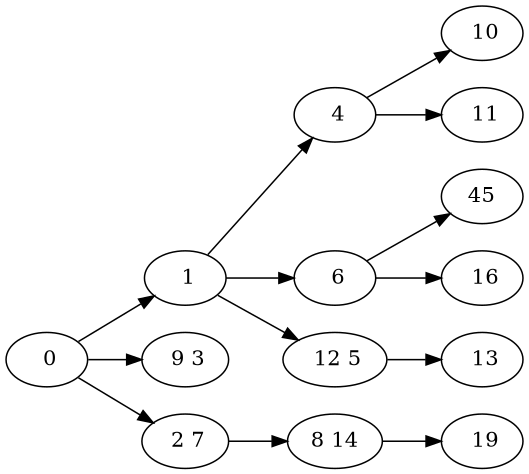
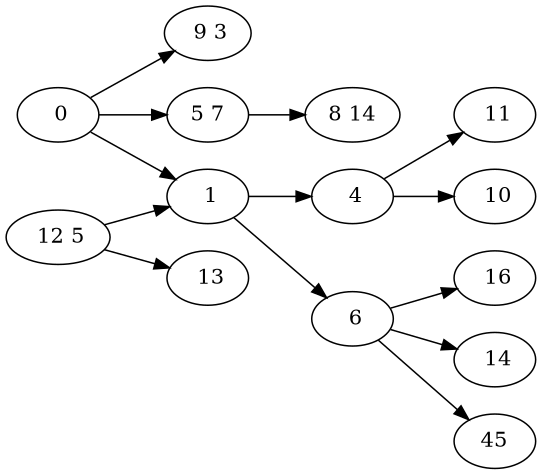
(251, 314) -> (130, 218)
none -> (495, 360)
(185, 441) -> (208, 115)
(482, 441) -> none
